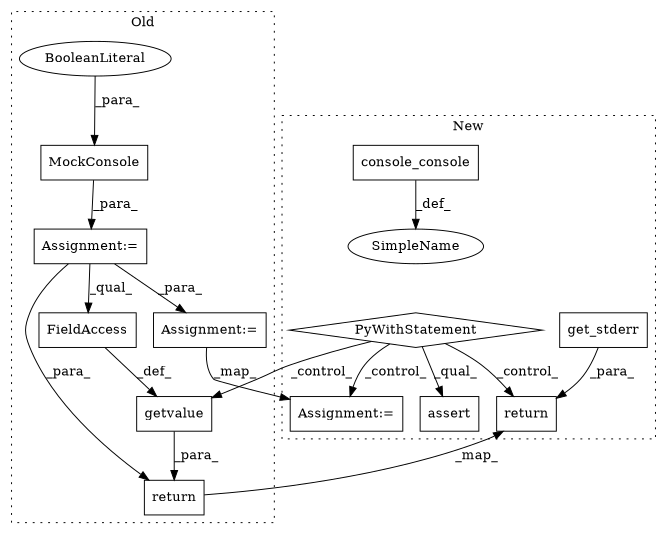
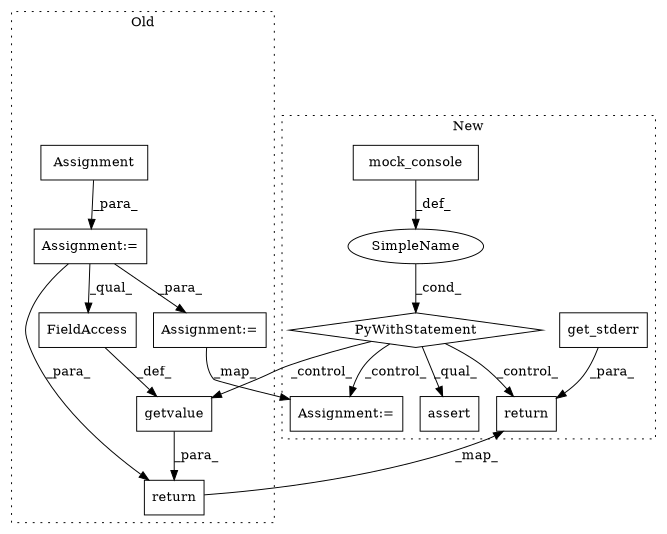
(95, 59) -> none
(94, 163) -> (94, 163)
(416, 163) -> (416, 163)
none -> (416, 283)
